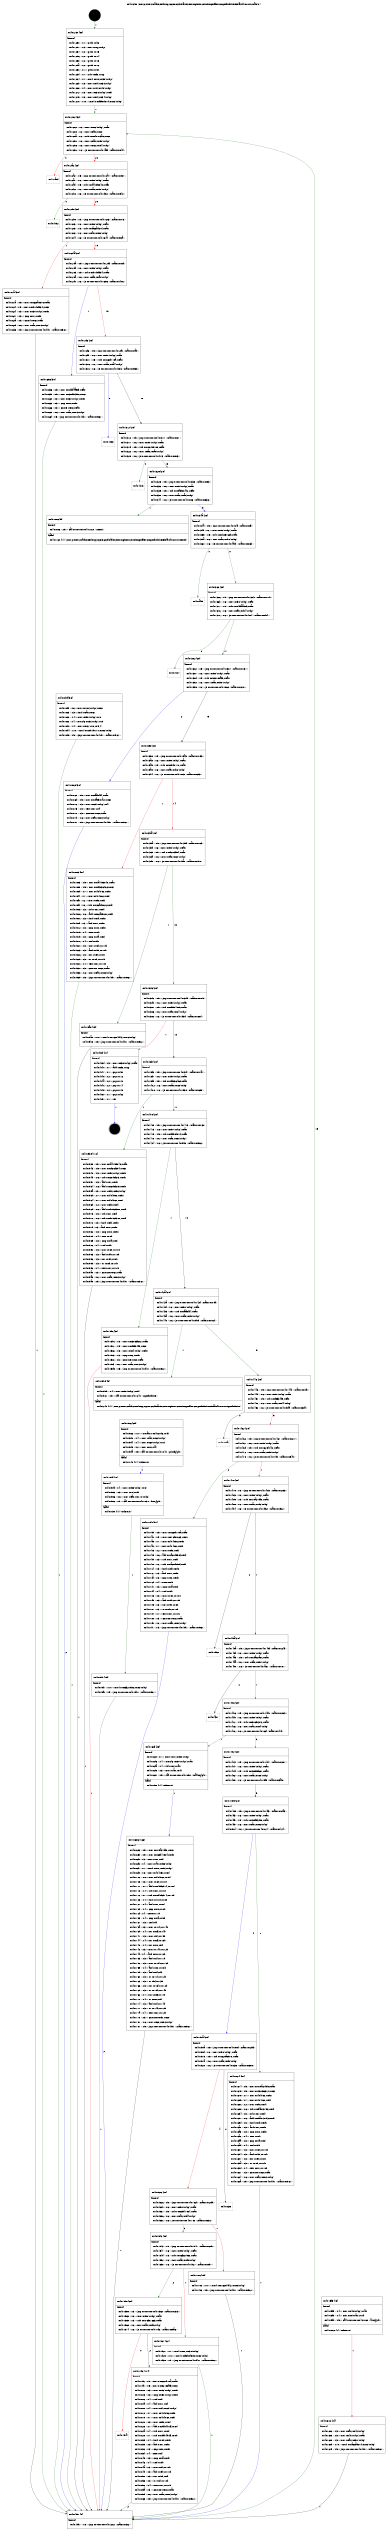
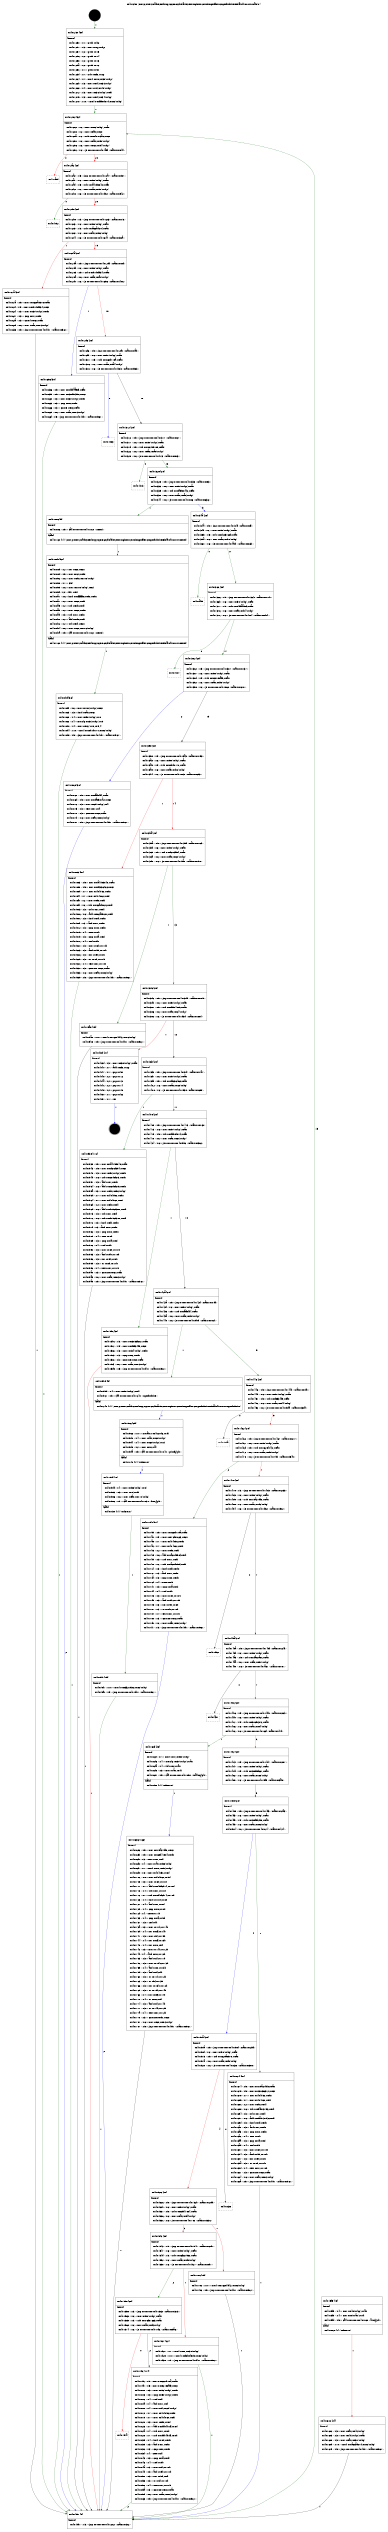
none -> (117, 601)
none -> (161, 1414)
